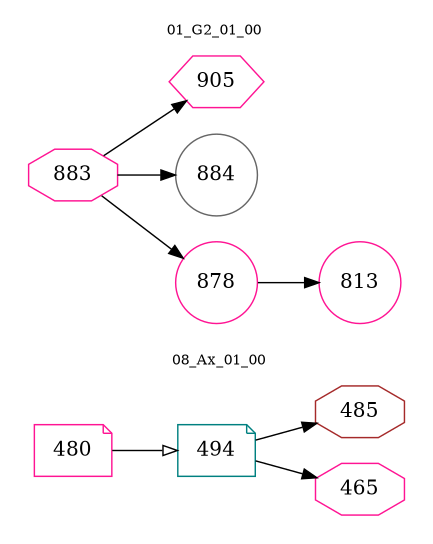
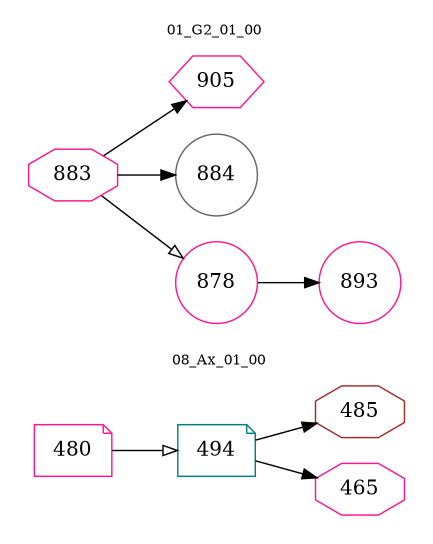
(137, 223) -> (137, 223)
(360, 283) -> (360, 283)
